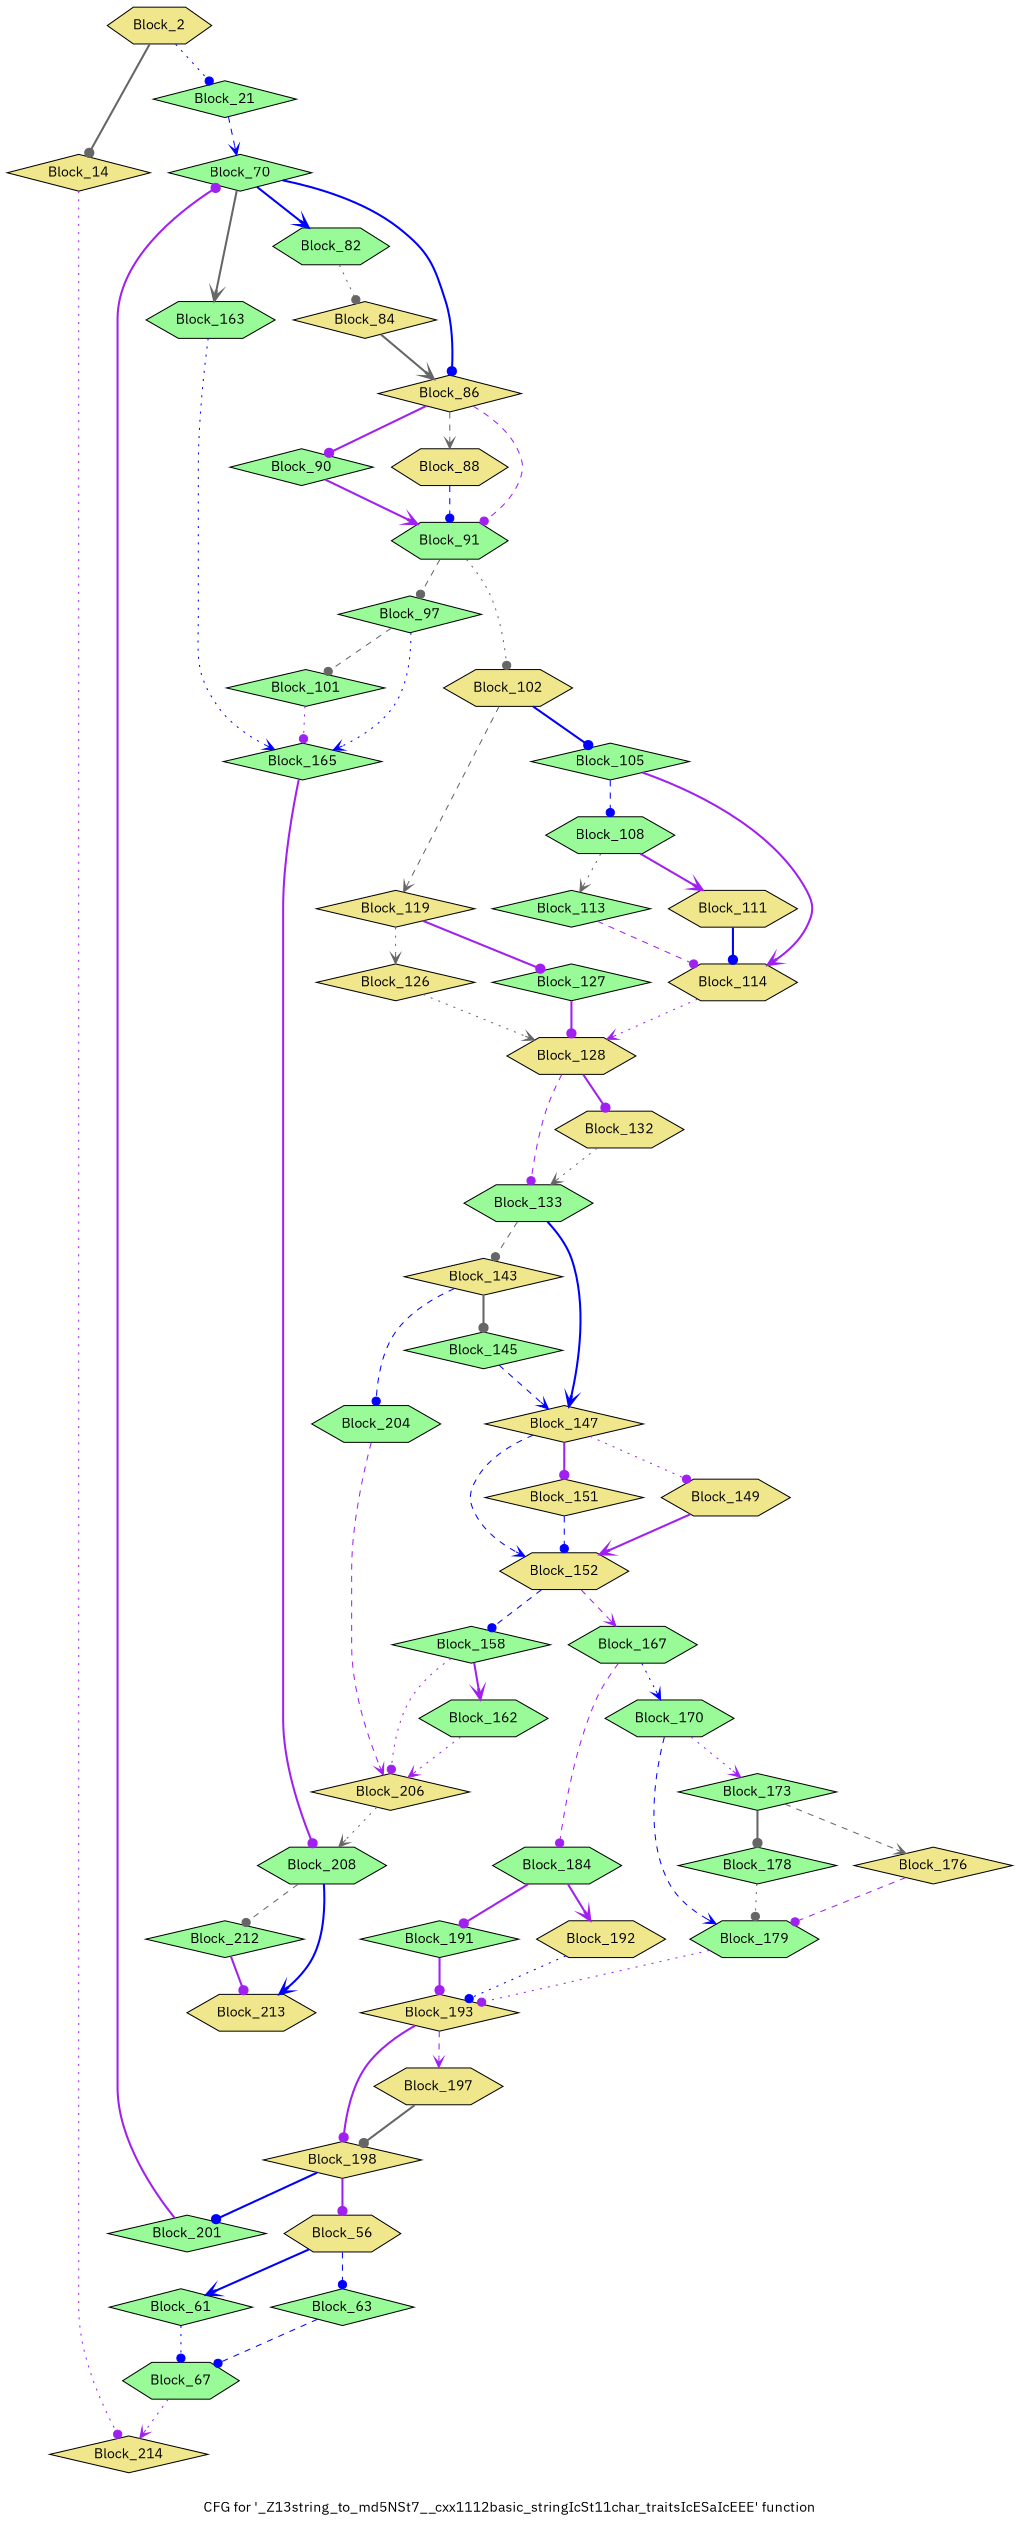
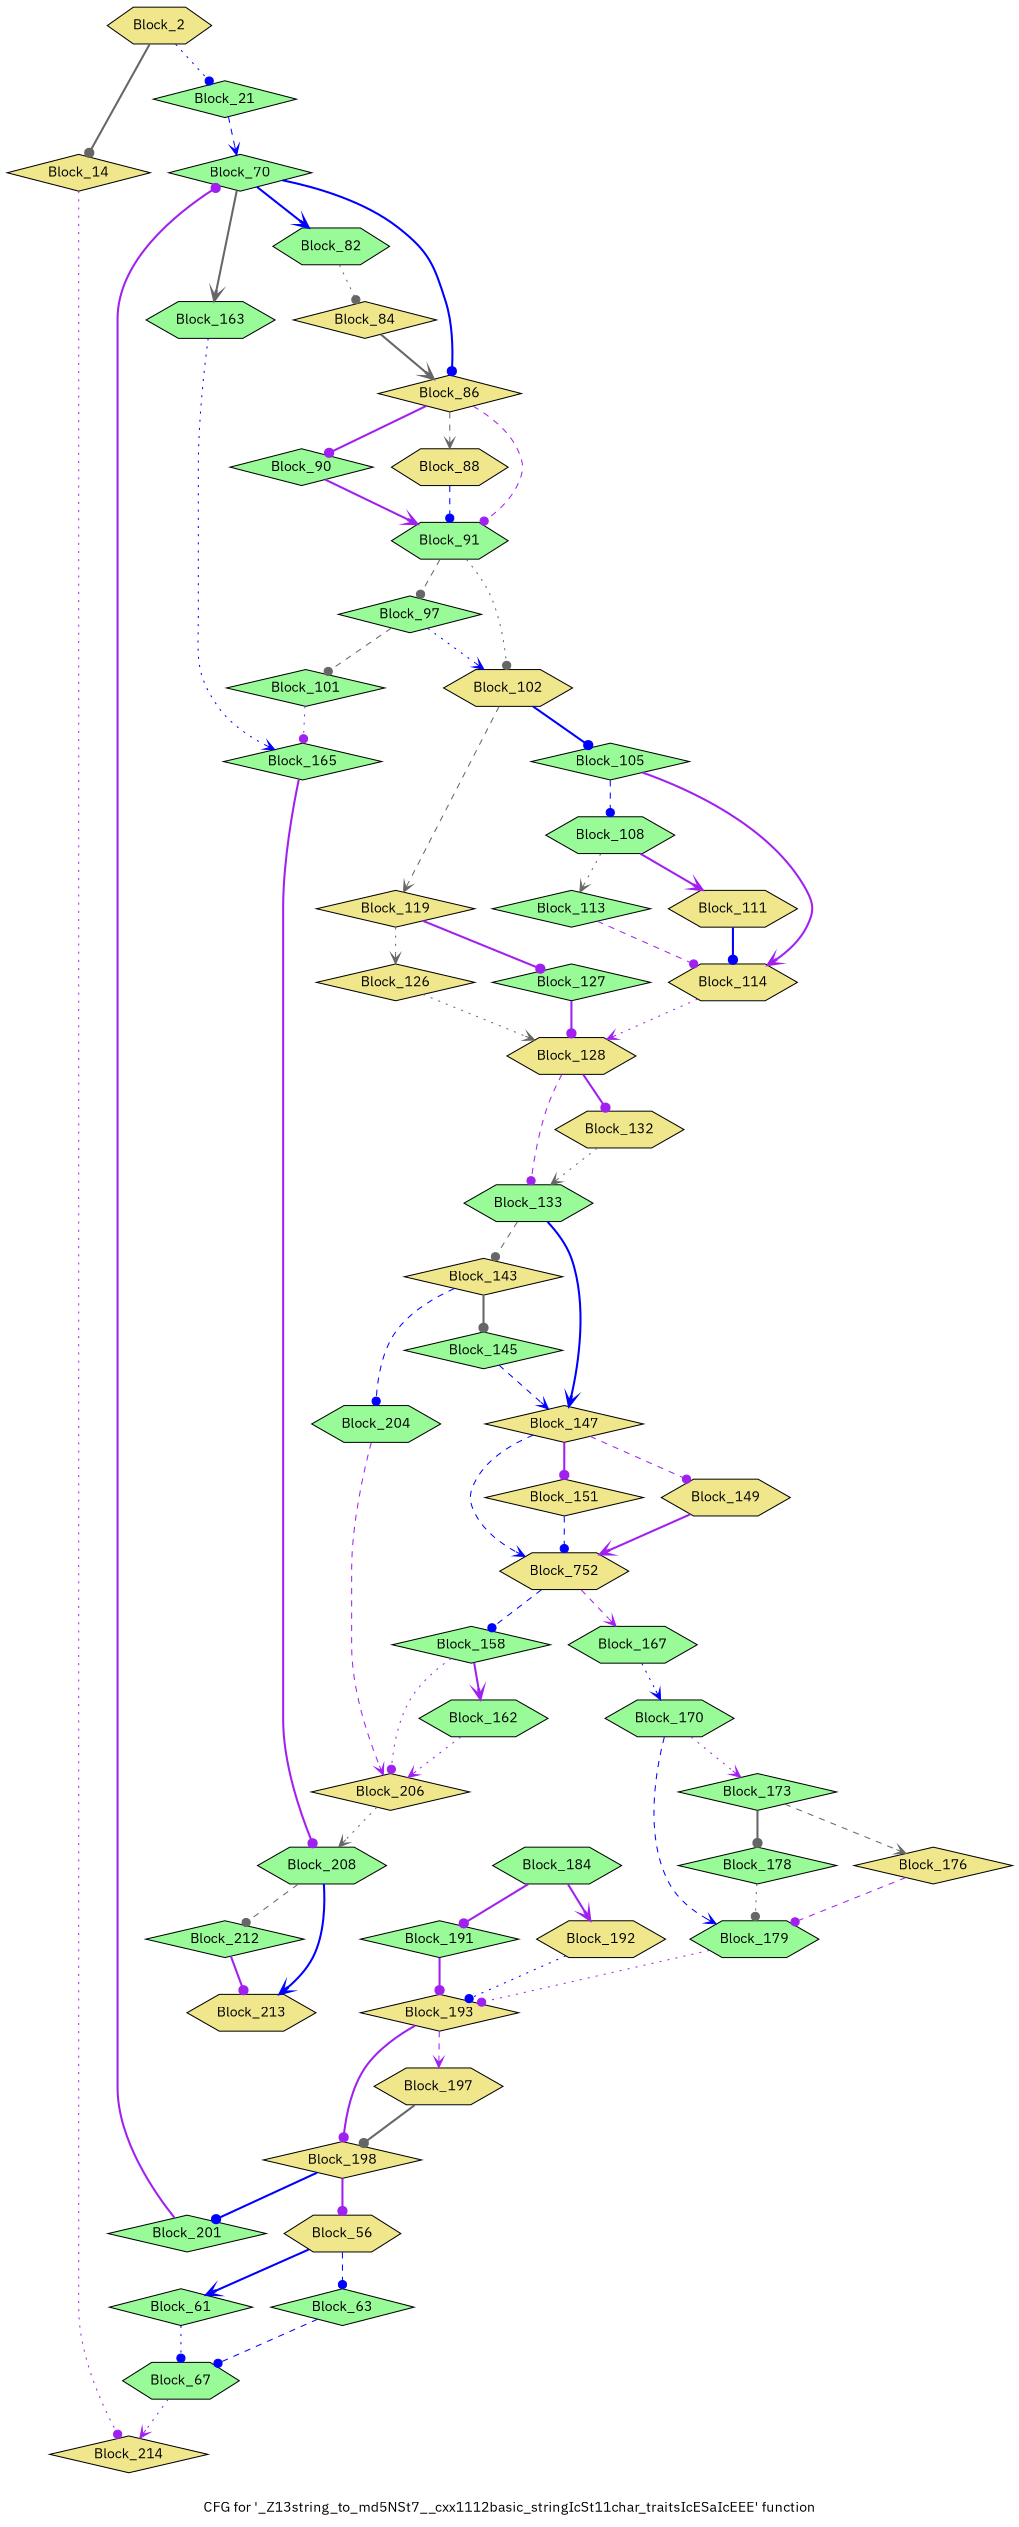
(396, 701) -> (452, 646)
(636, 1457) -> (636, 1457)
(564, 1571) -> (564, 1571)
(579, 1747) -> none
